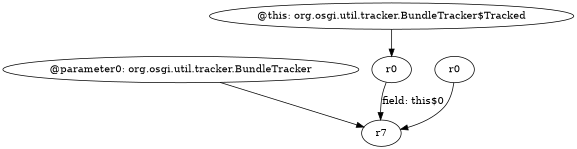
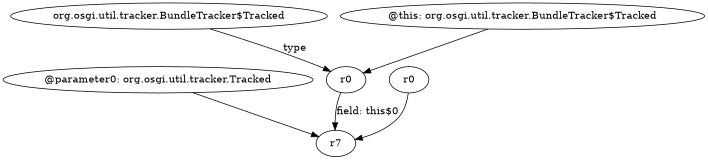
none -> (169, 16)
(181, 70) -> (158, 80)
